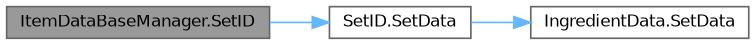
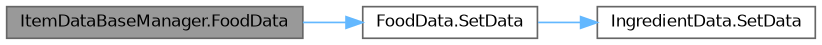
(138, 22) -> (155, 22)
(400, 22) -> (450, 22)
